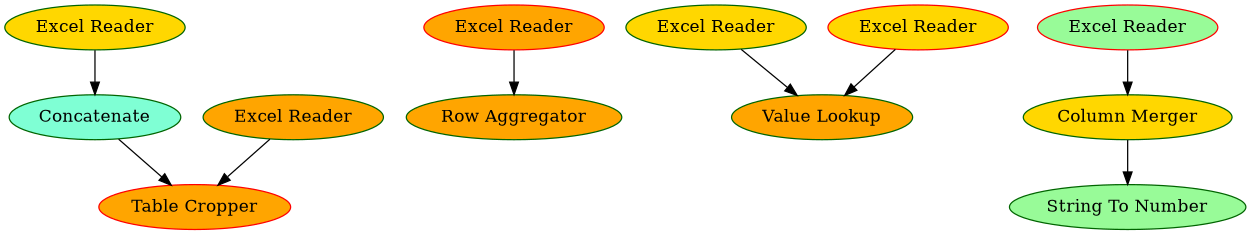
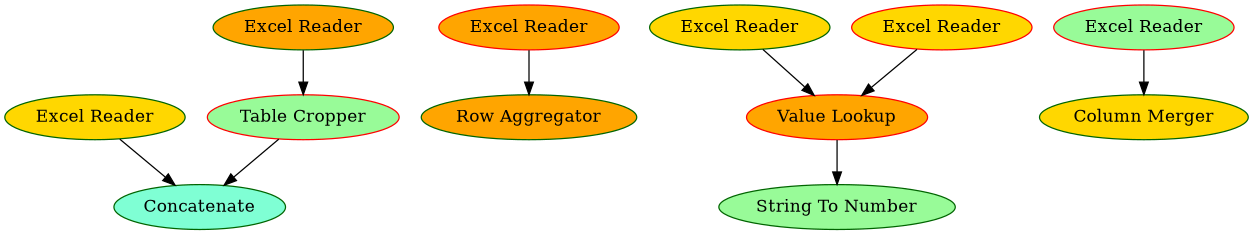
(822, 117) -> (837, 117)
(1128, 156) -> (837, 156)
(140, 158) -> (256, 158)
(195, 207) -> (303, 117)
